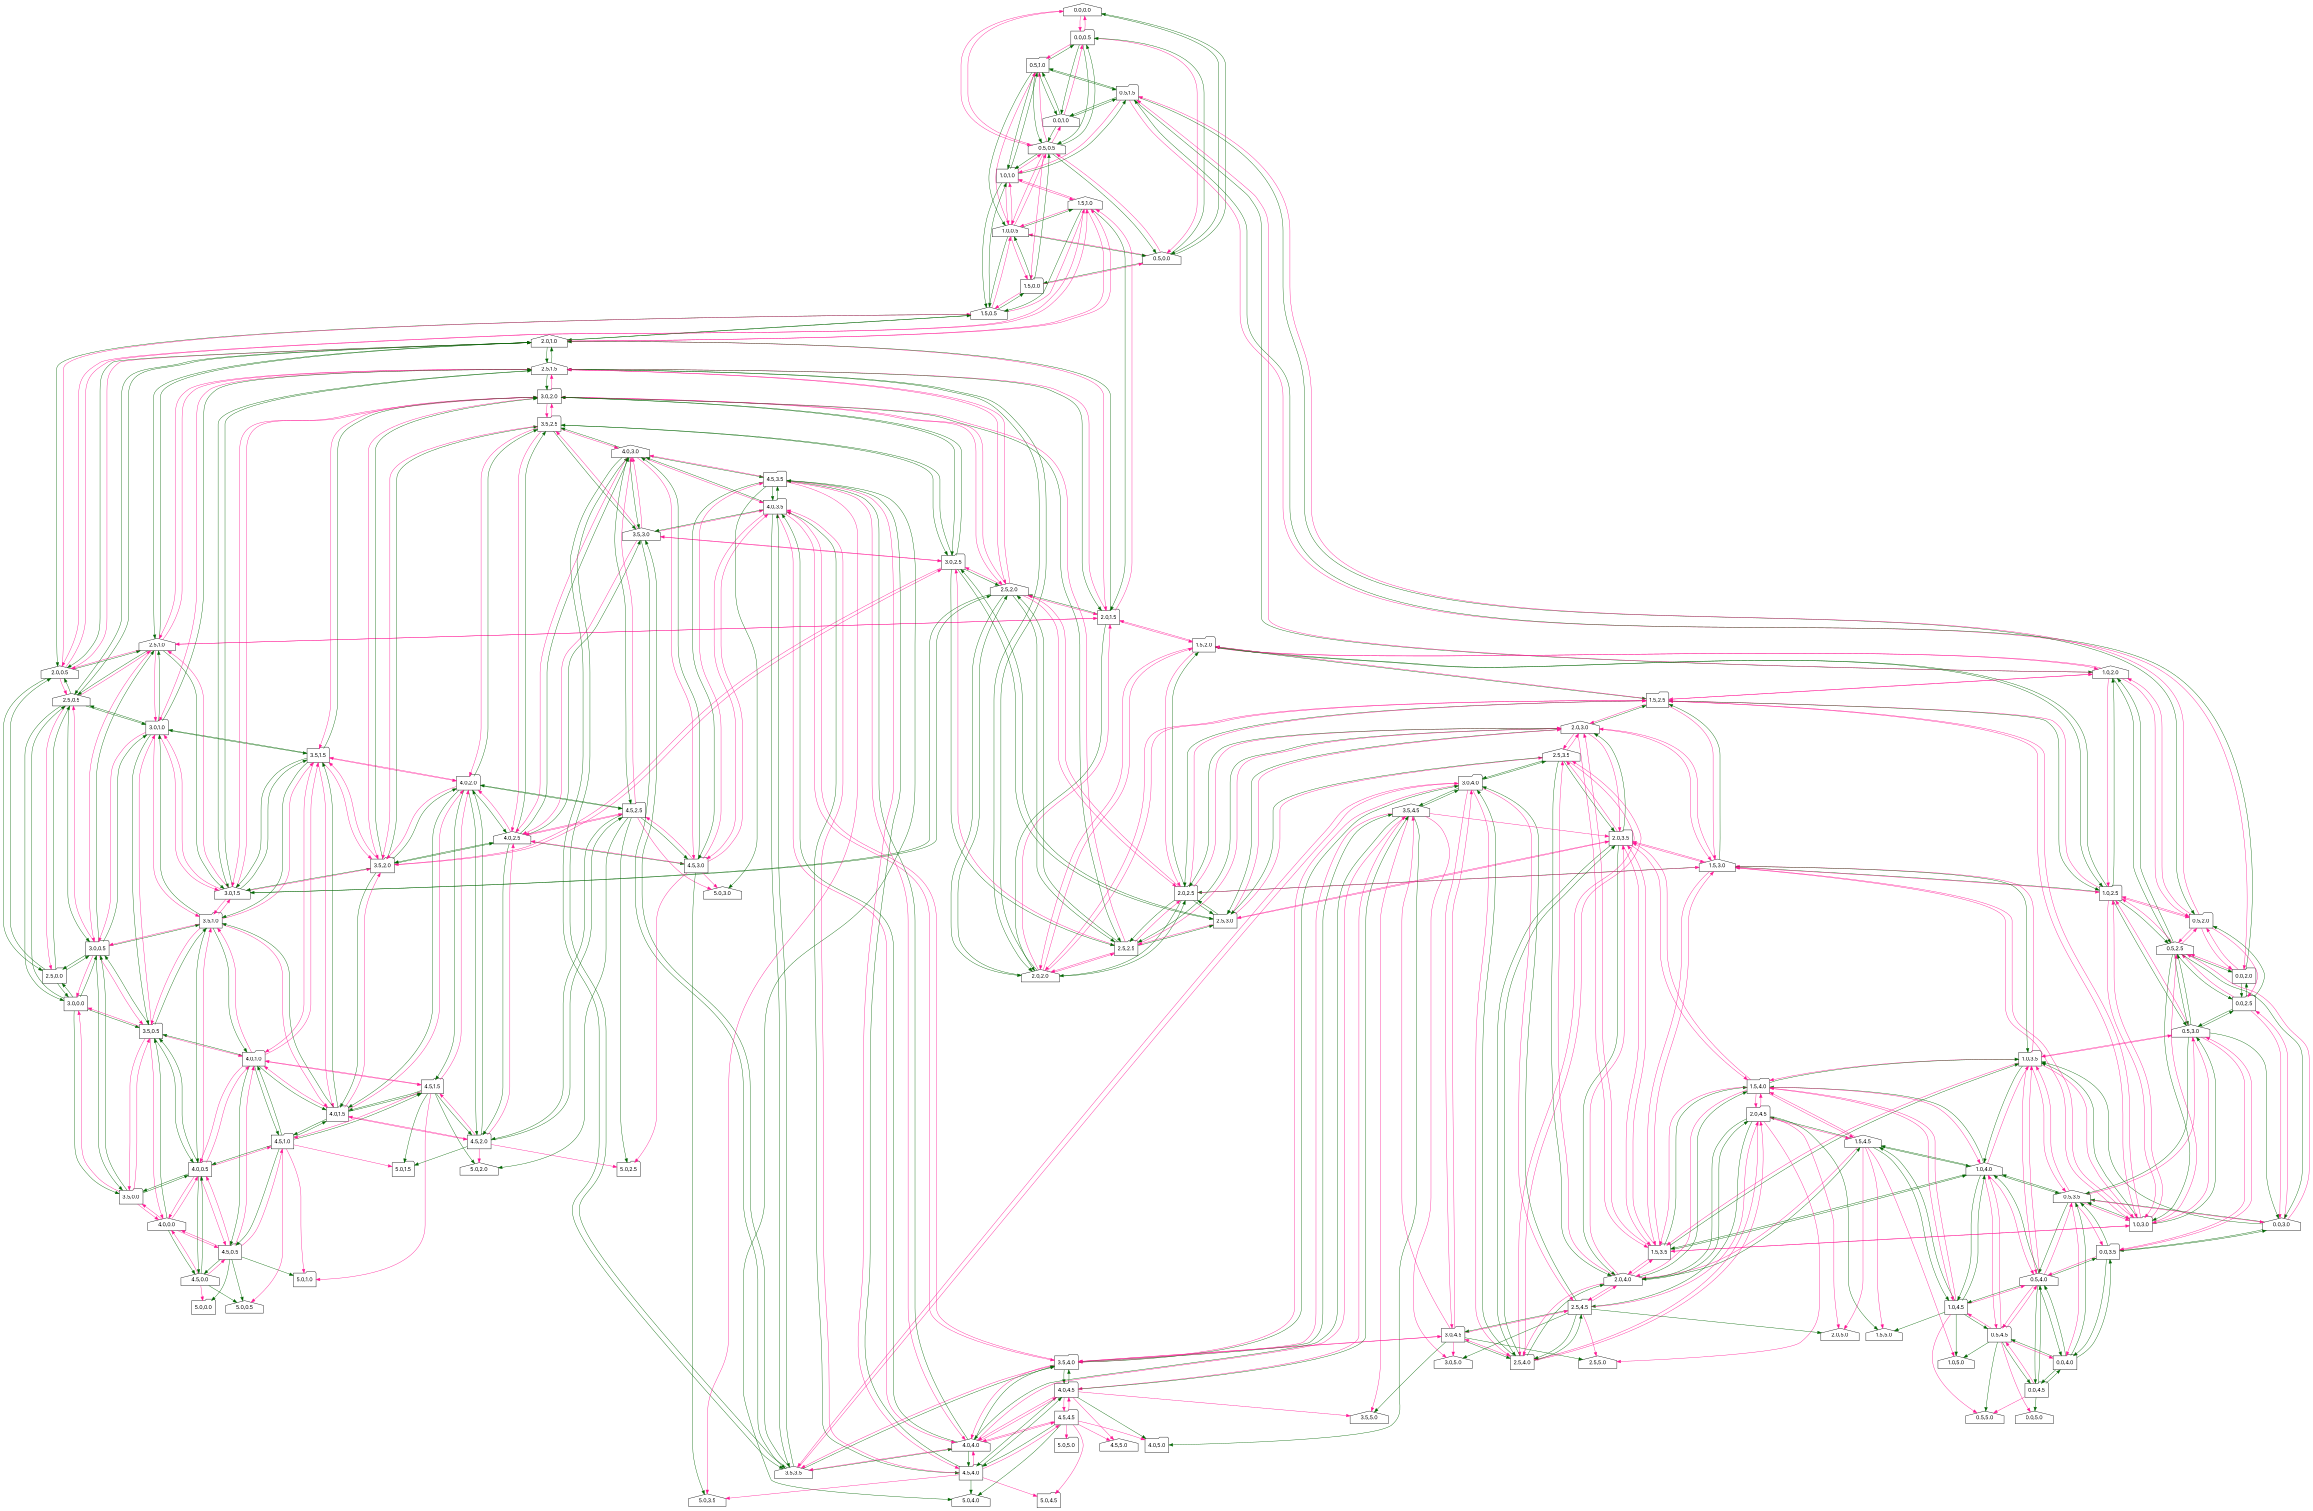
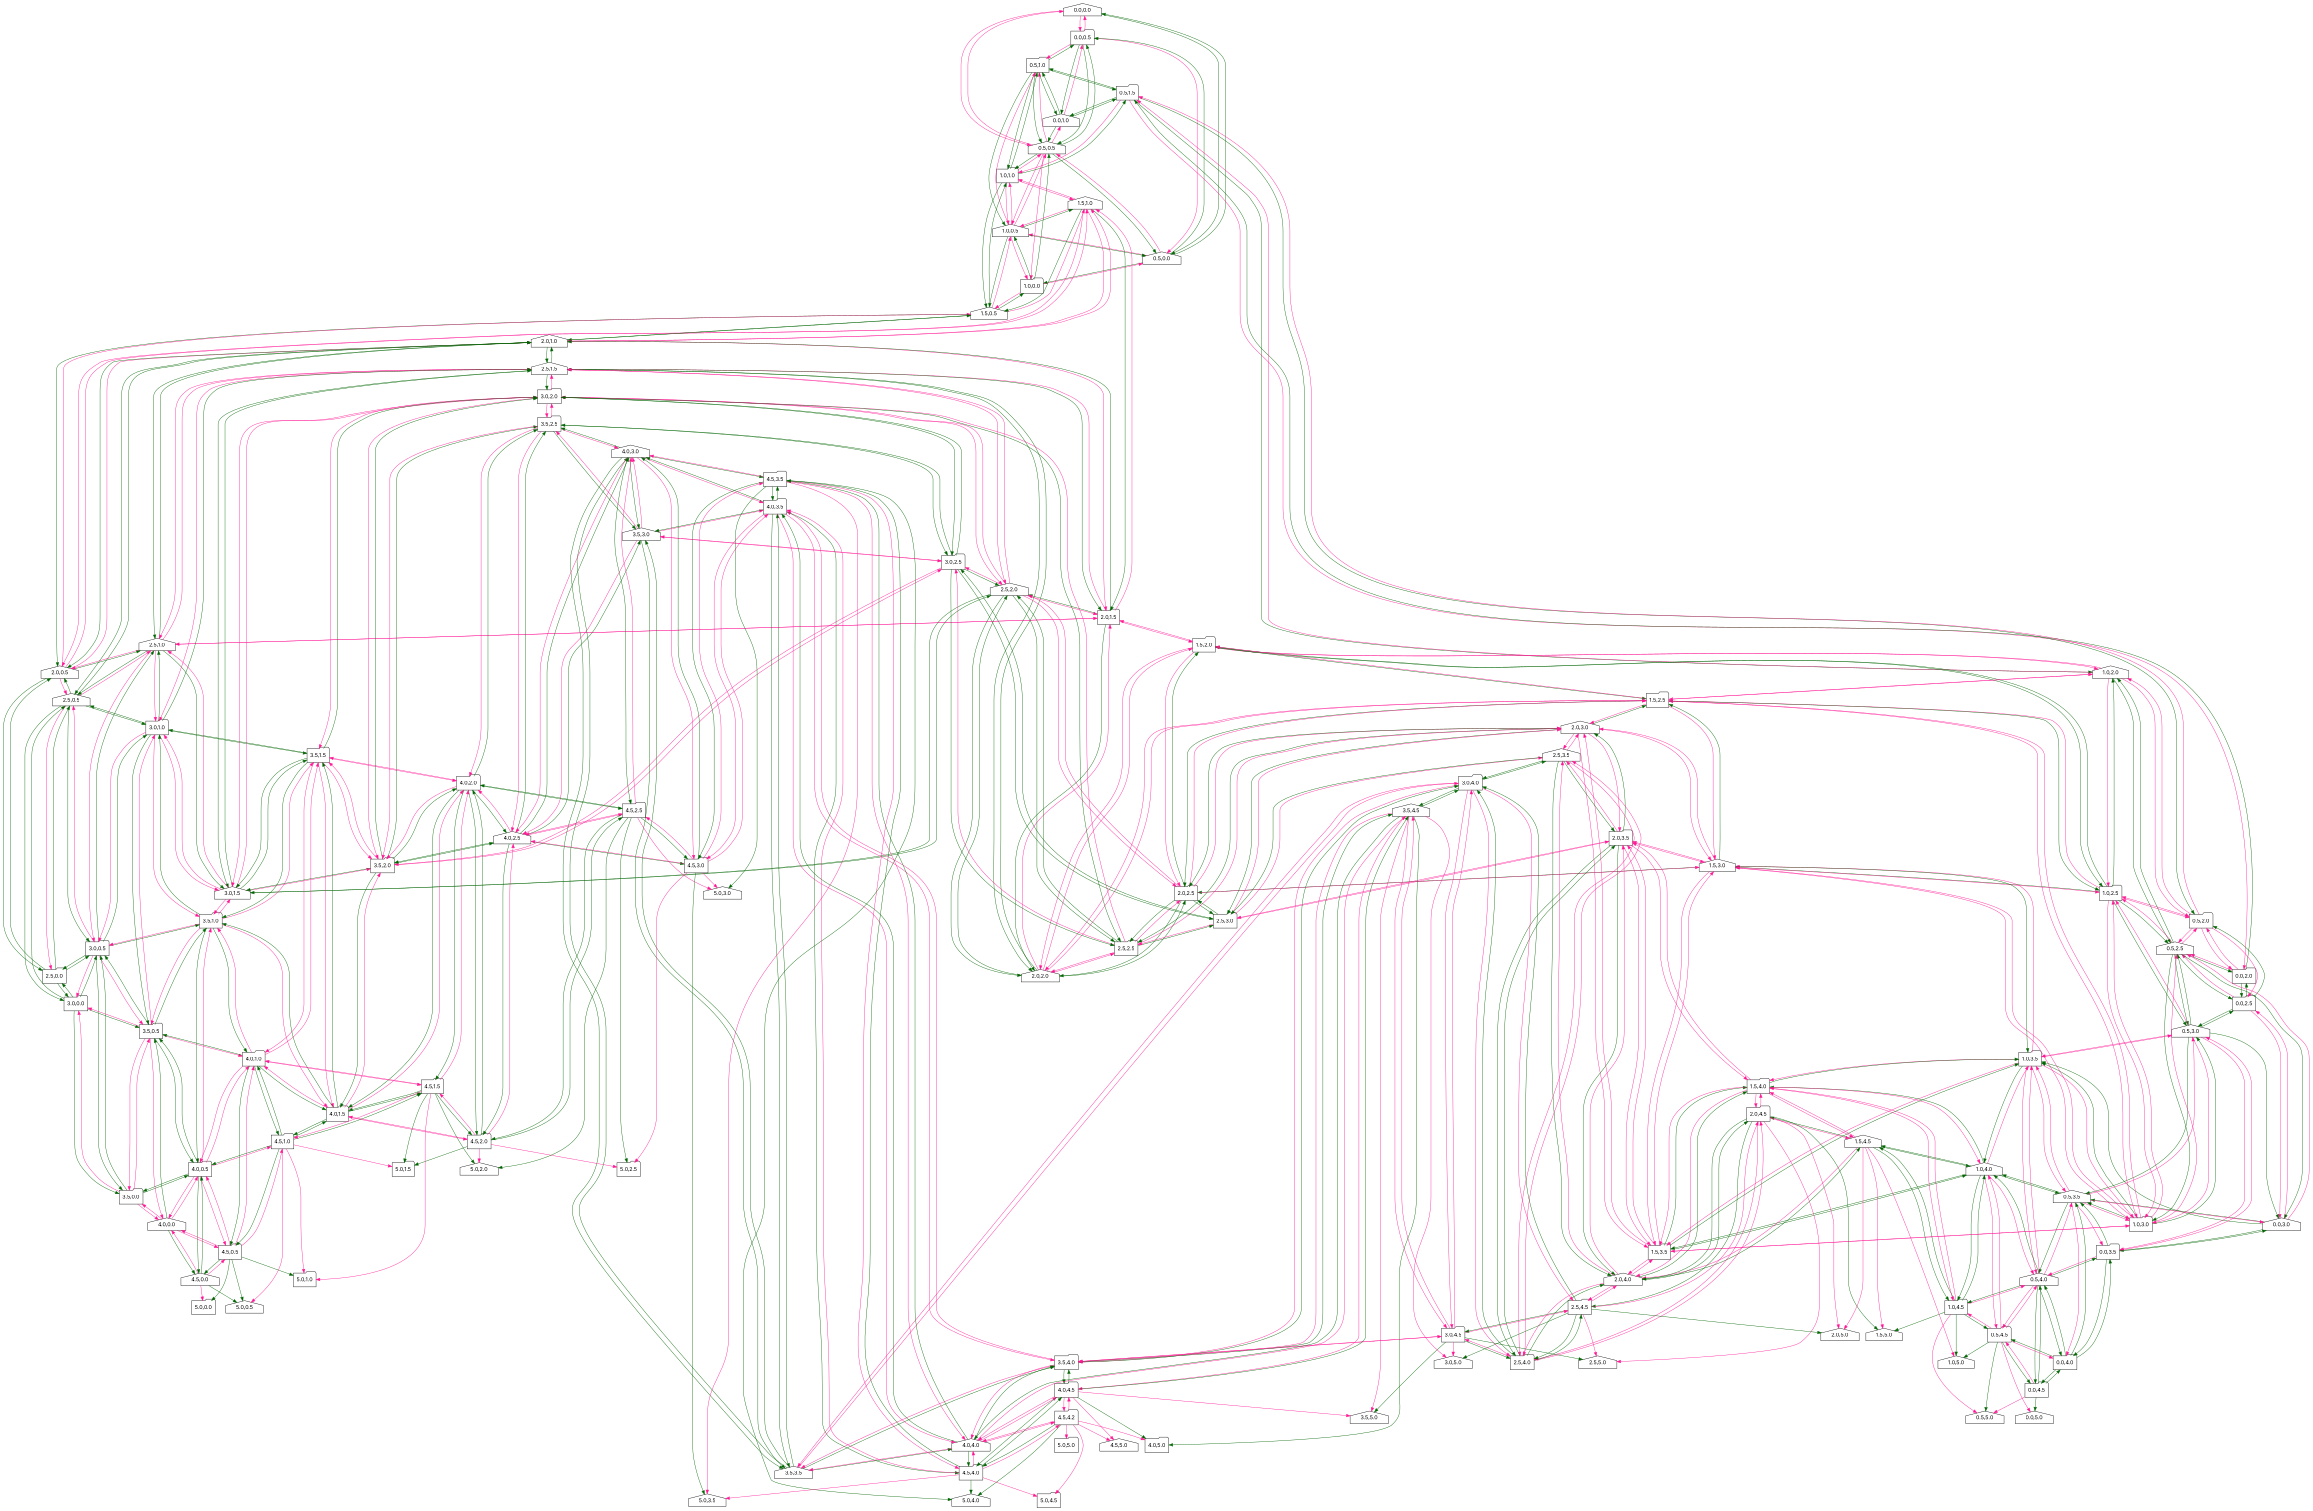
(1032, 286) -> (1032, 286)
(1517, 825) -> (1395, 1076)
(1066, 1418) -> (1066, 1418)
